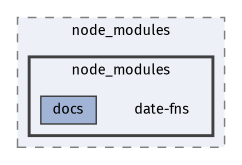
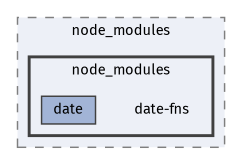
(69, 110) -> (69, 110)
